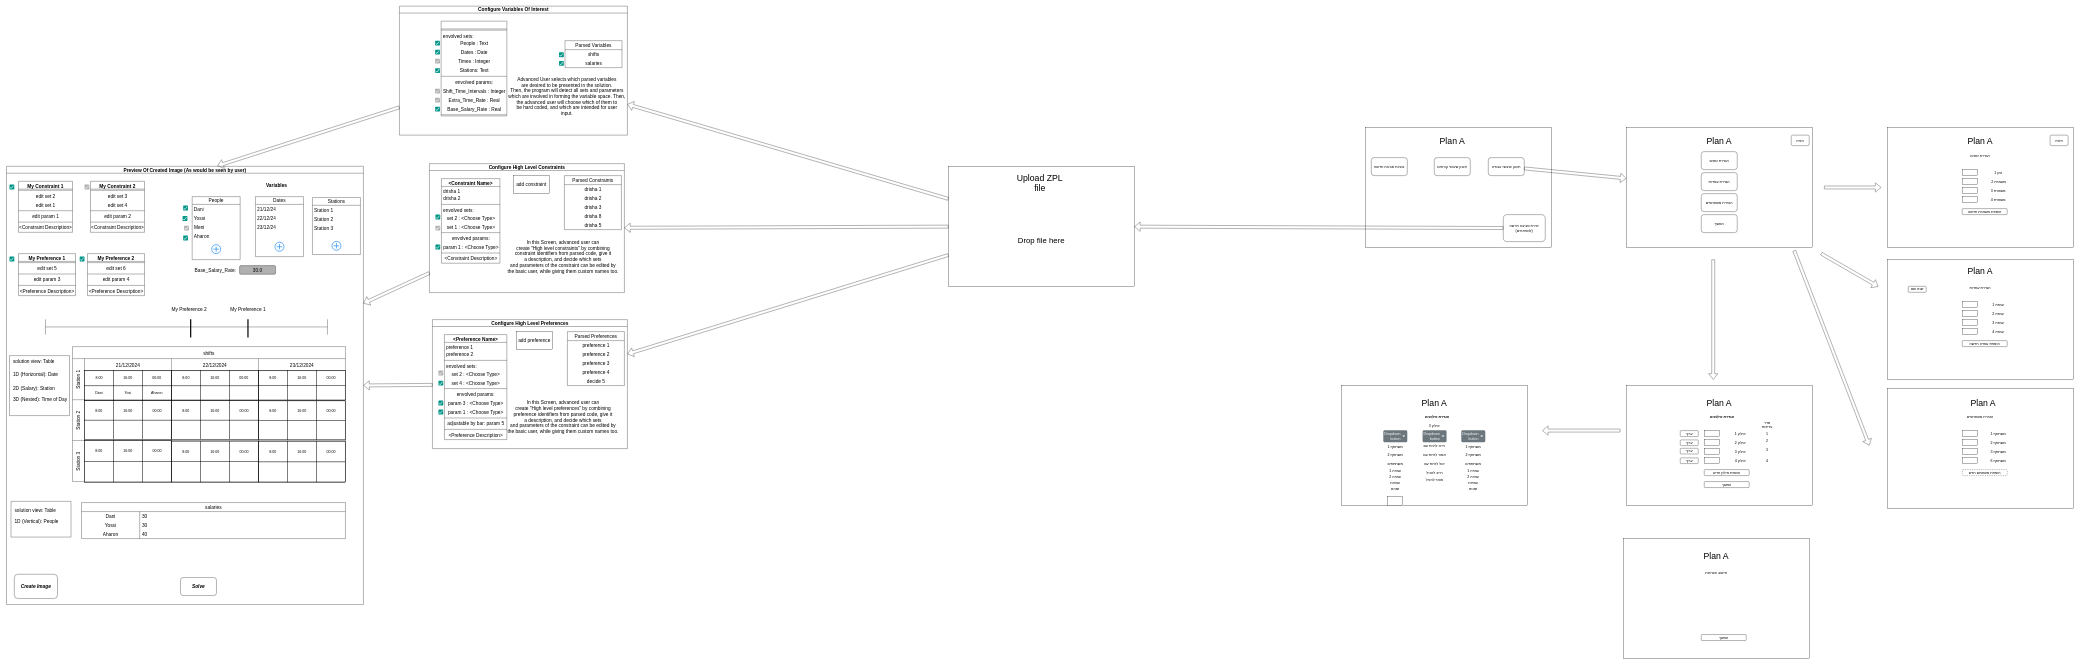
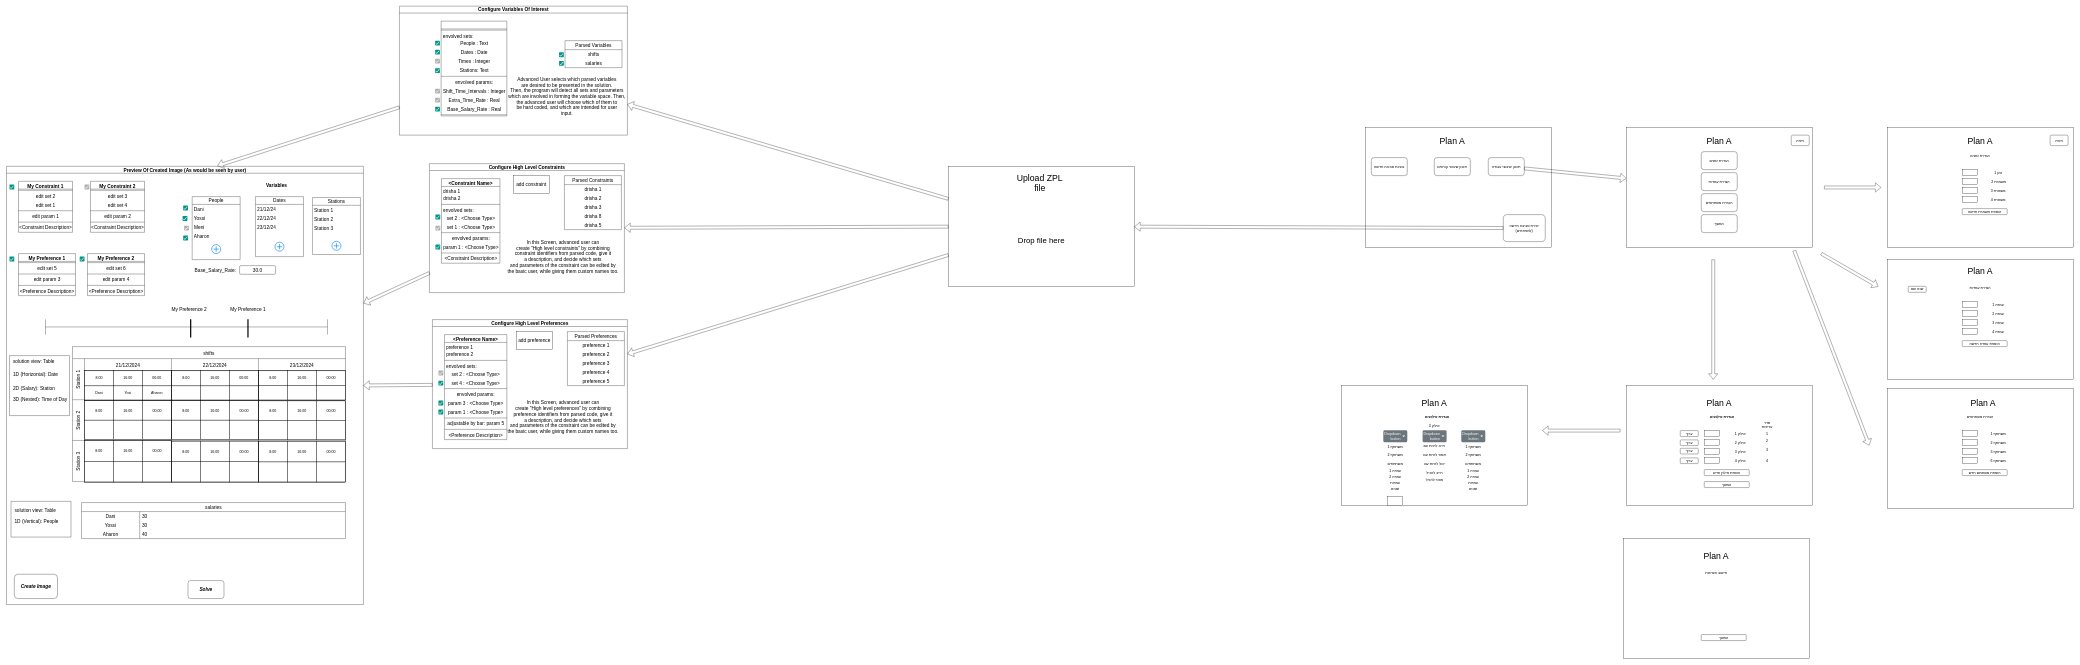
(257, 270) -> (257, 270)
(596, 381) -> (596, 381)
(1985, 473) -> (1985, 473)
(198, 587) -> (206, 590)
